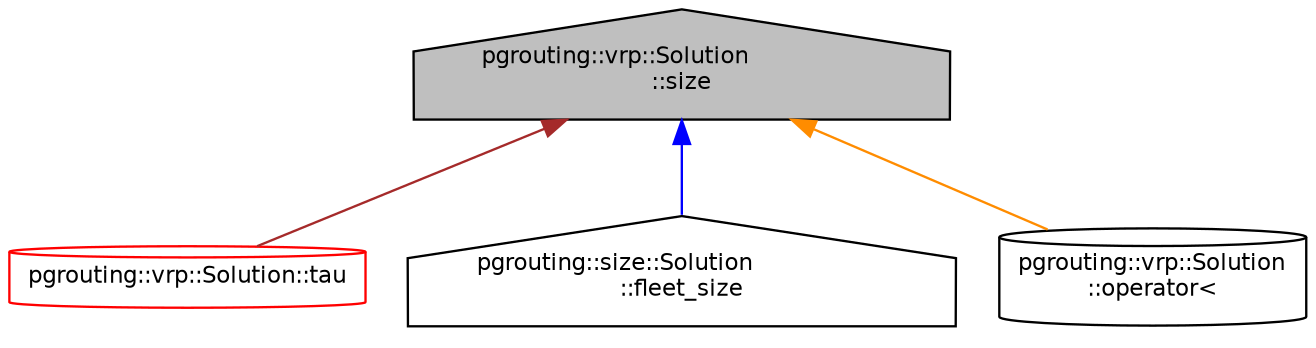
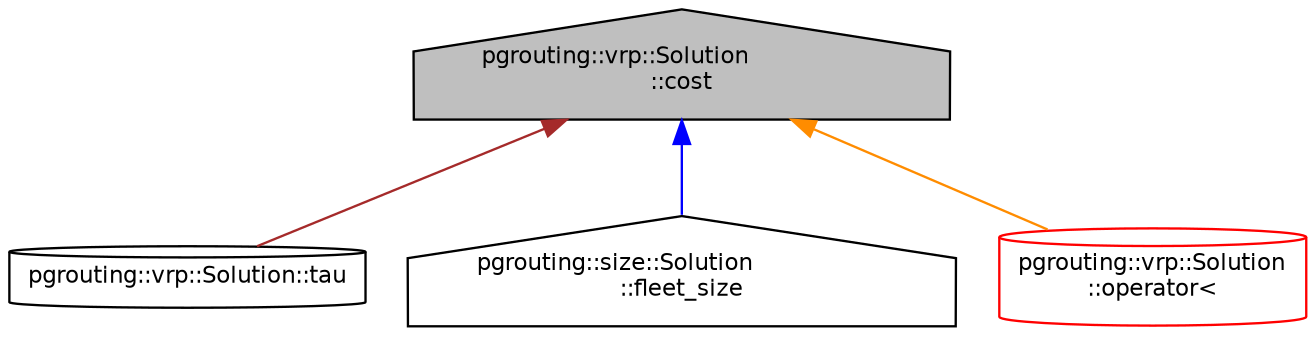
(682, 70) -> (682, 70)
(187, 277) -> (187, 277)
(1153, 277) -> (1153, 277)
